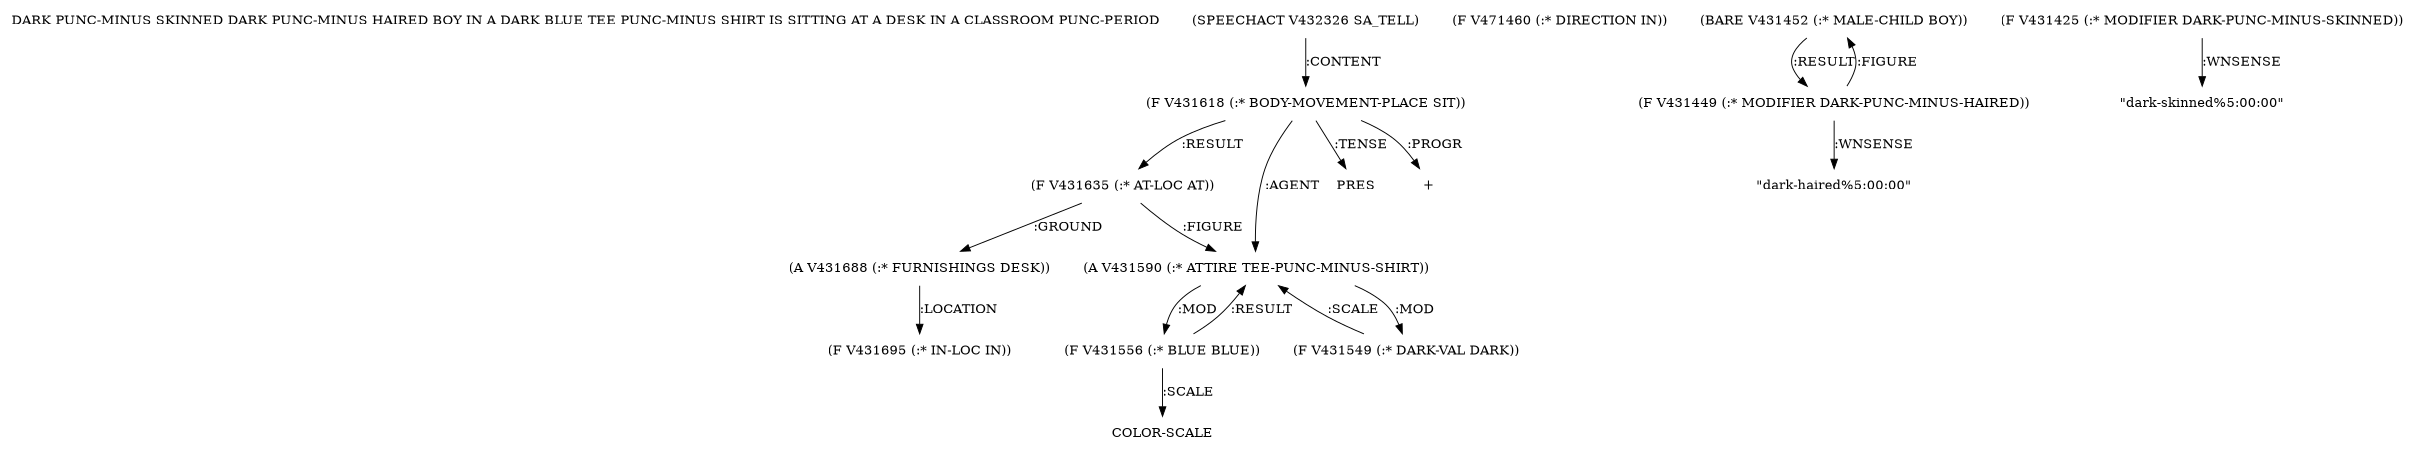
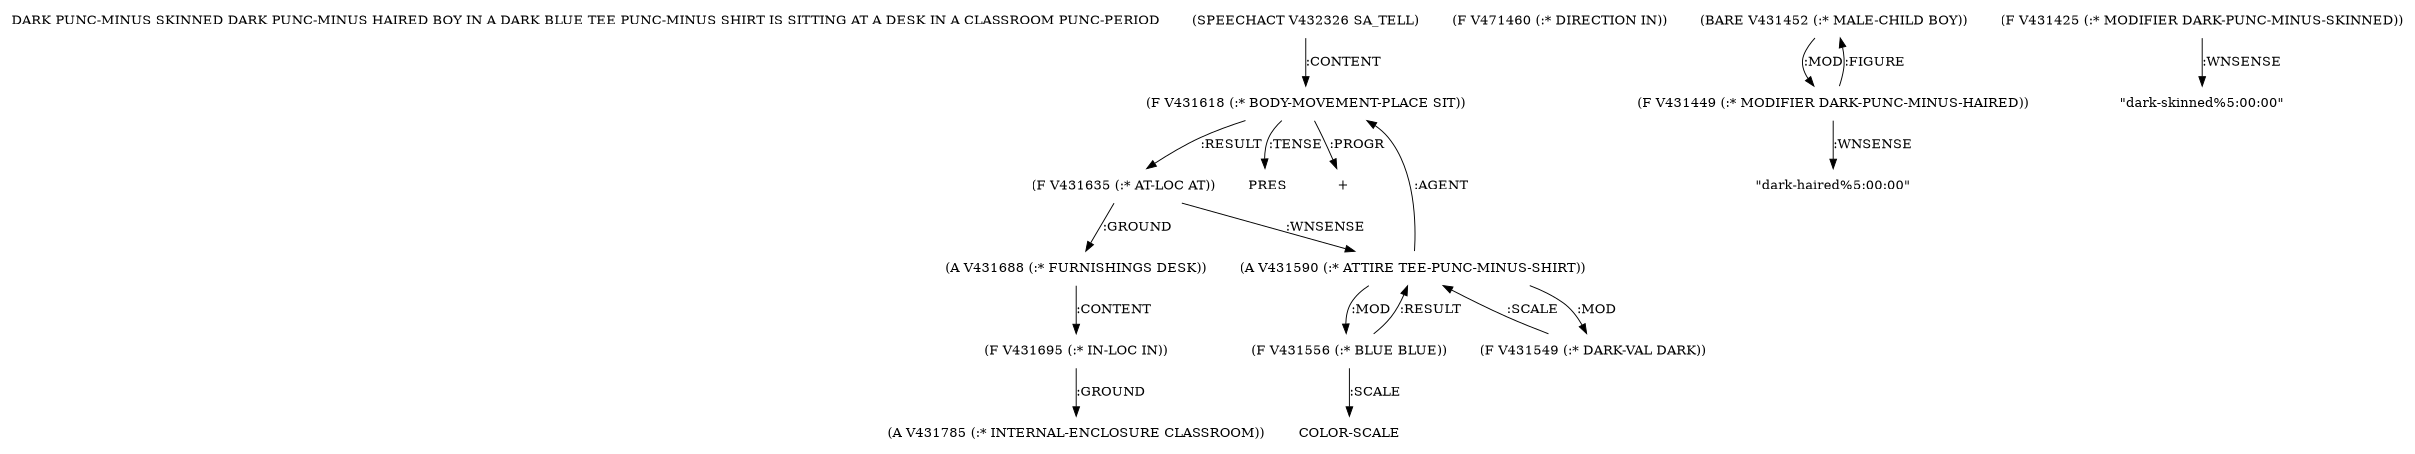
(1824, 62) -> (1824, 62)
(1262, 178) -> (1409, 183)
(1213, 227) -> (1326, 227)
(959, 310) -> (1114, 310)
none -> (1076, 434)
